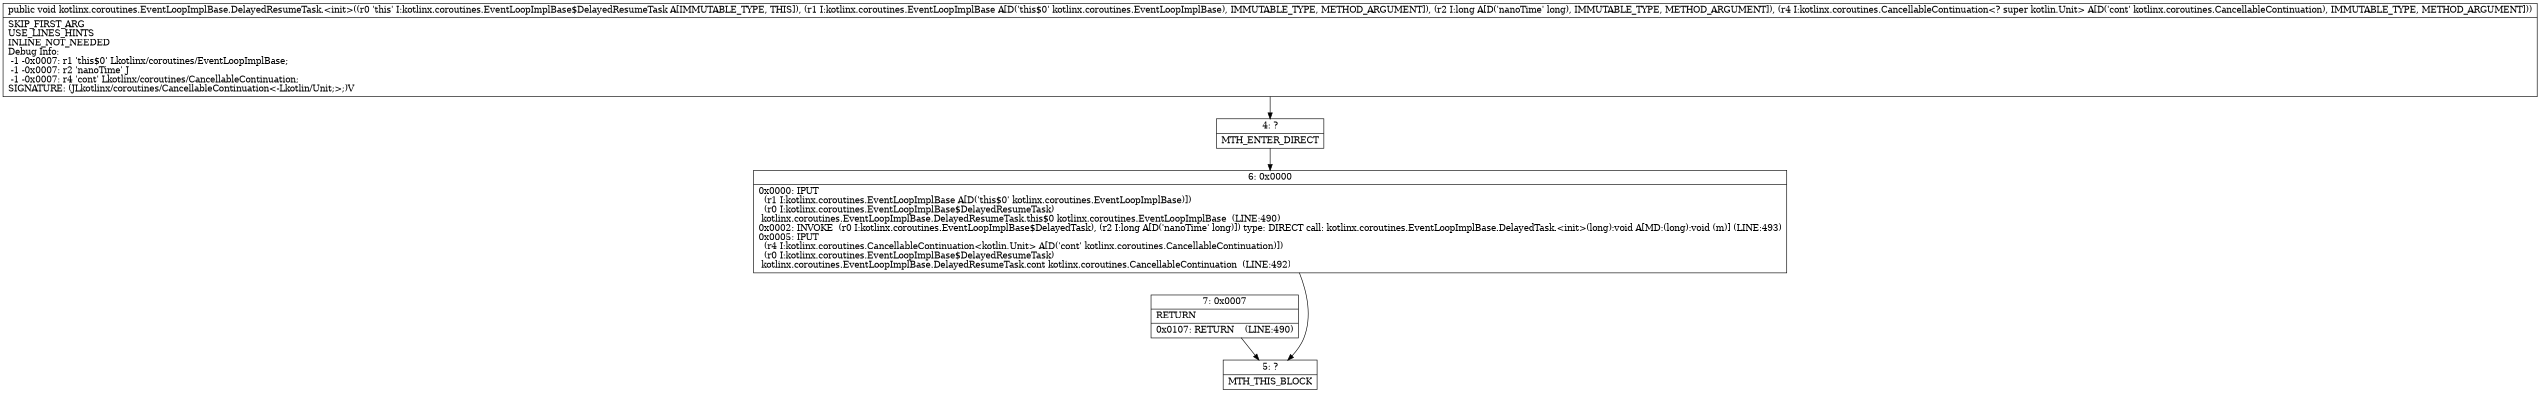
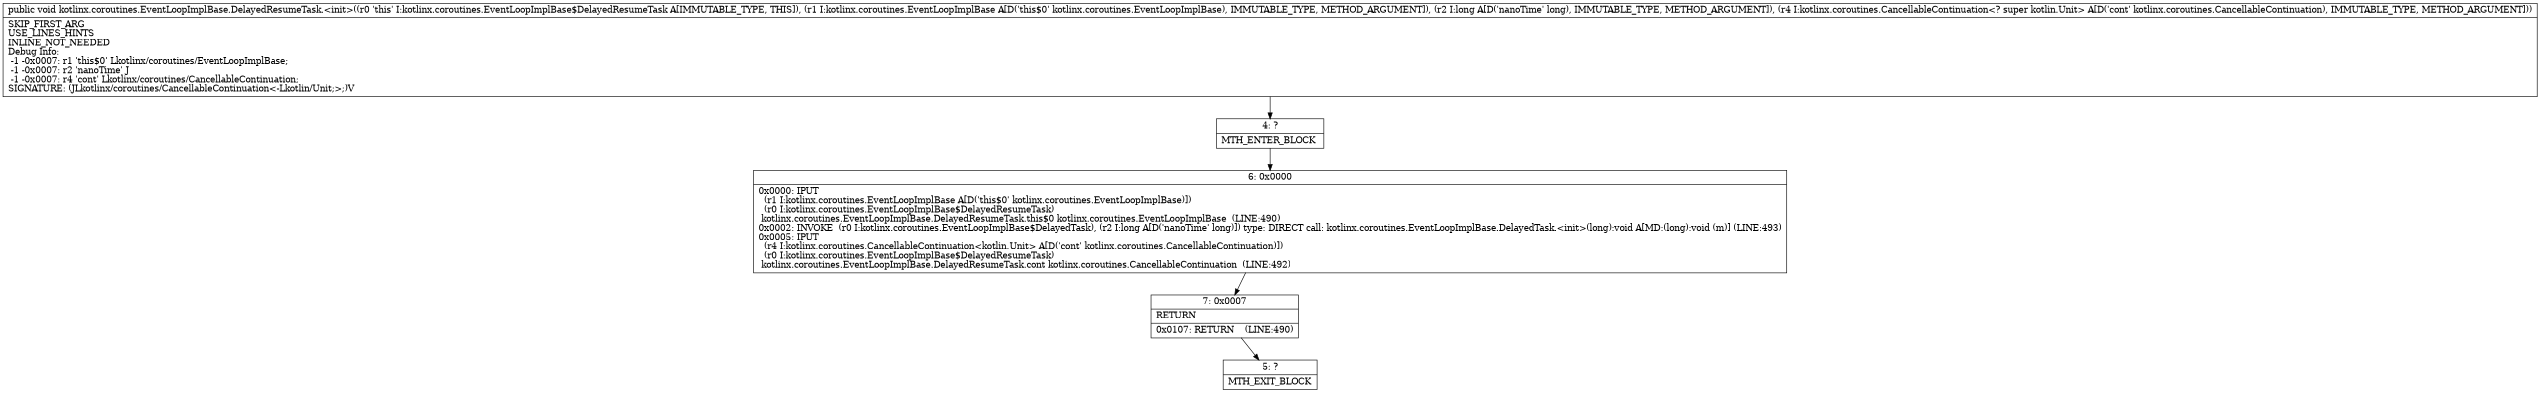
(1270, 141) -> (1269, 141)
(1308, 316) -> (1242, 281)
(1270, 382) -> (1270, 382)
